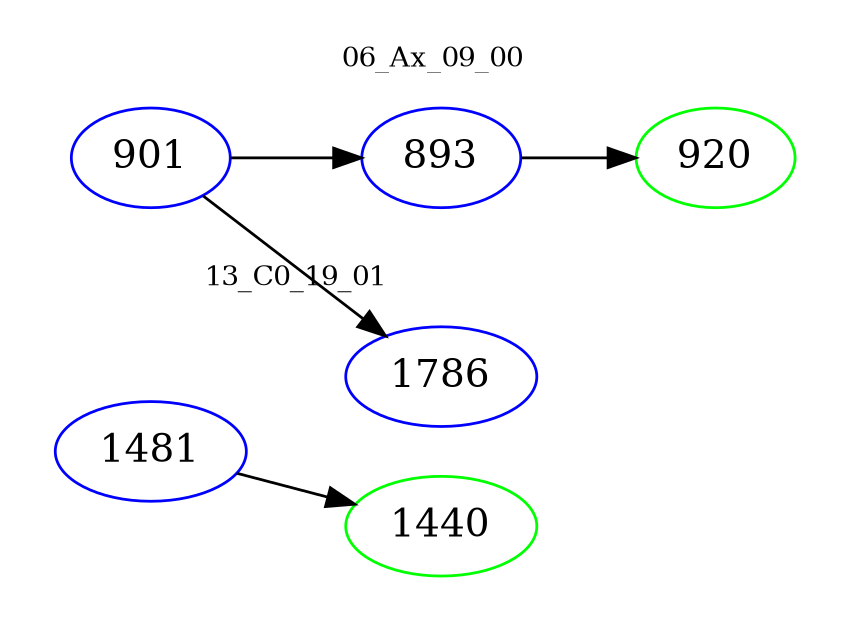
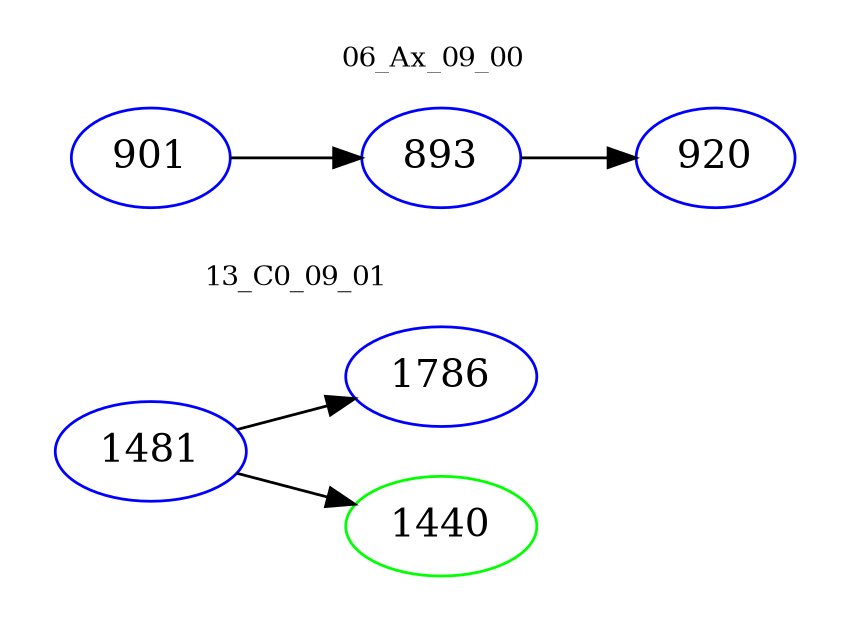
(716, 158) -> (716, 158)
(299, 270) -> (282, 418)
(296, 278) -> (296, 278)
